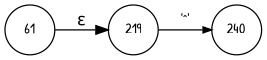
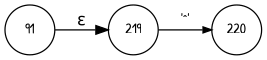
(30, 30) -> (30, 30)
(237, 30) -> (237, 30)
